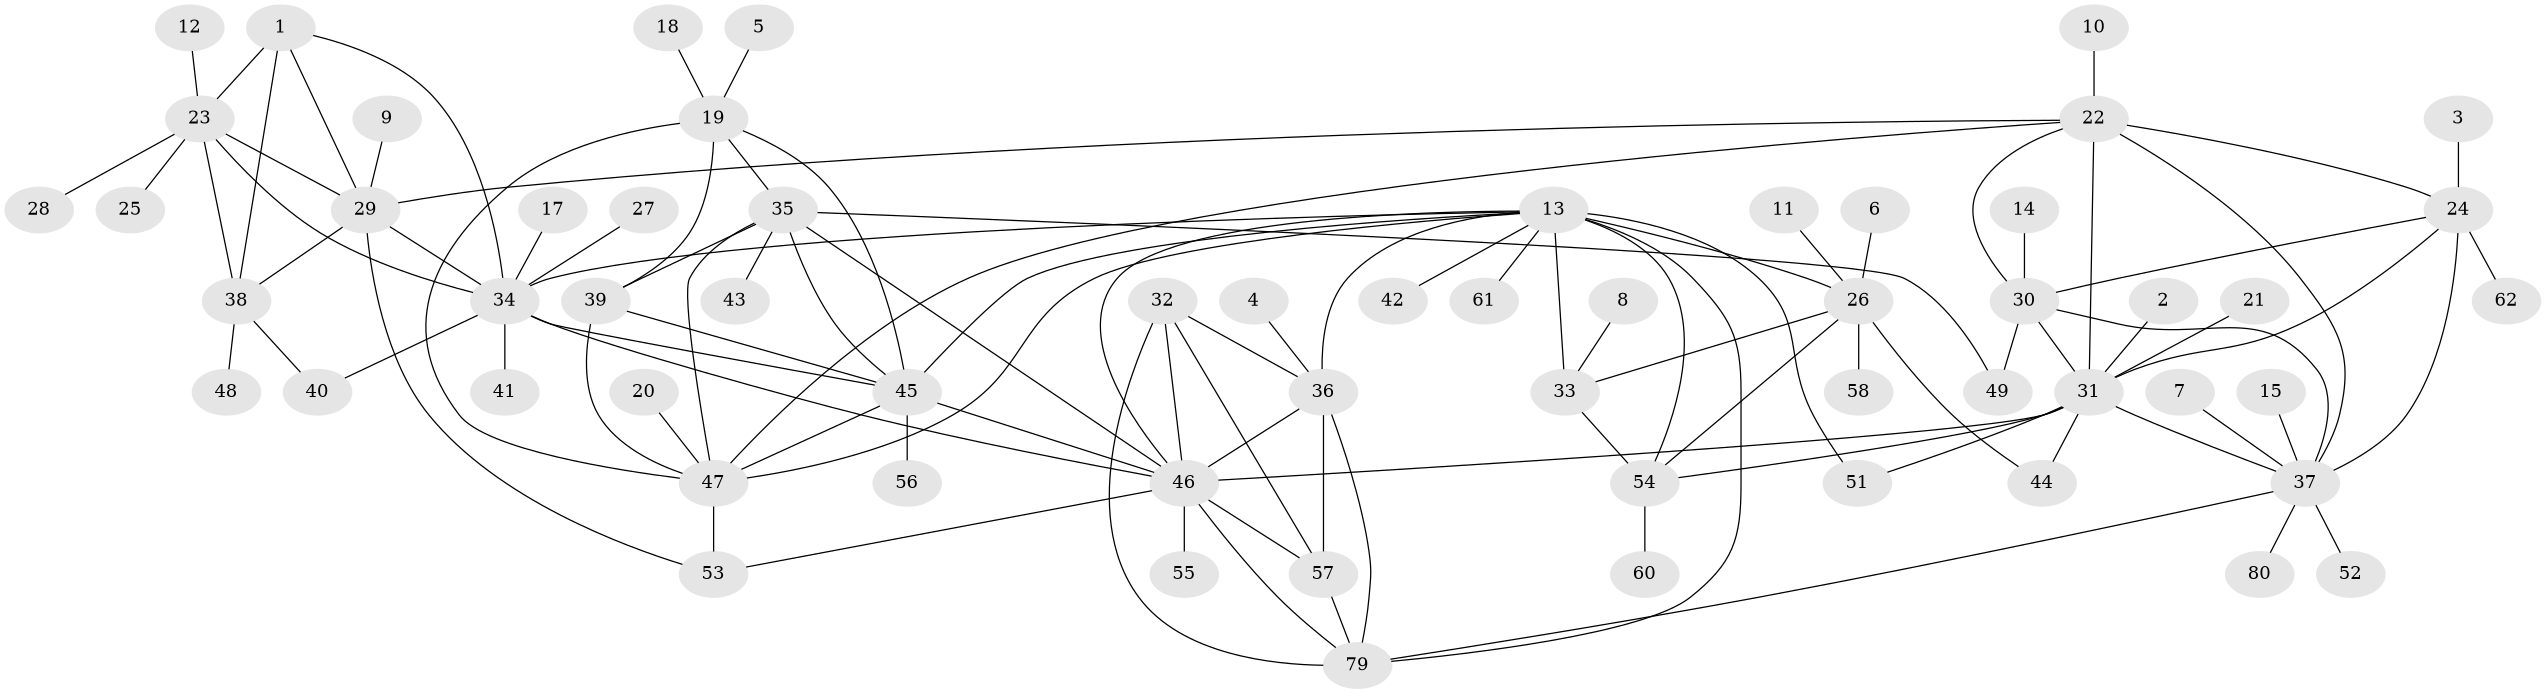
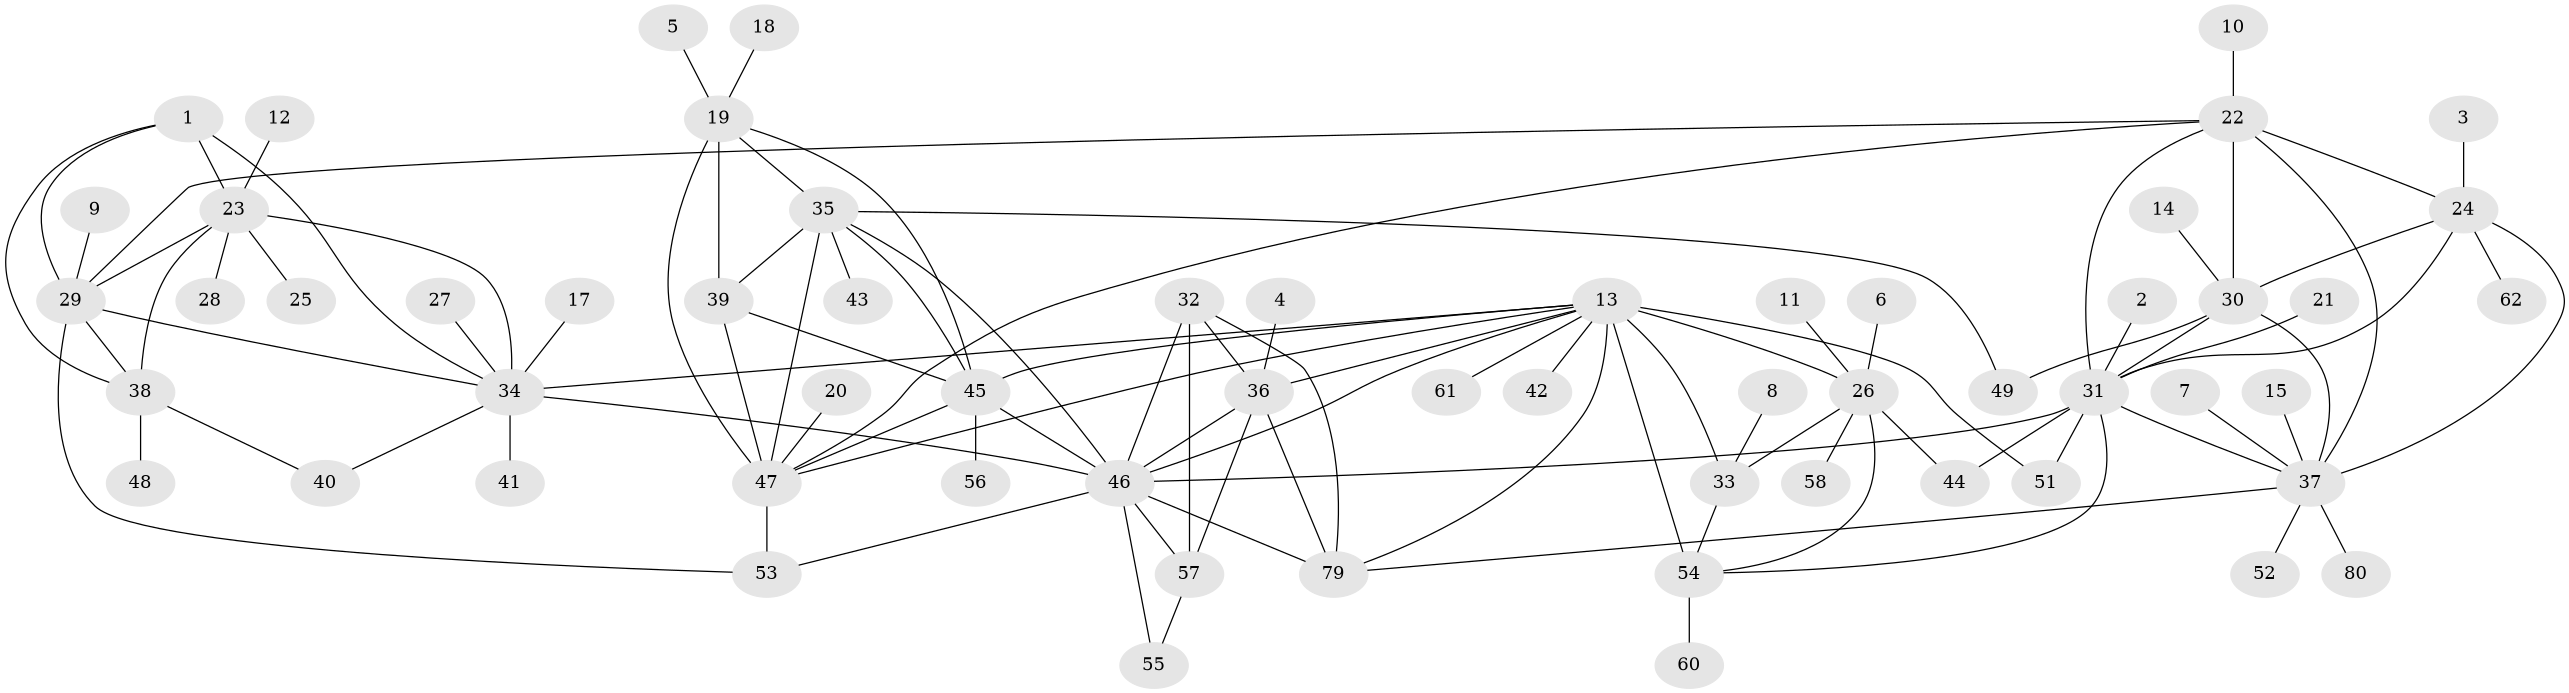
(702, 353) -> none
(1340, 620) -> (1172, 620)
